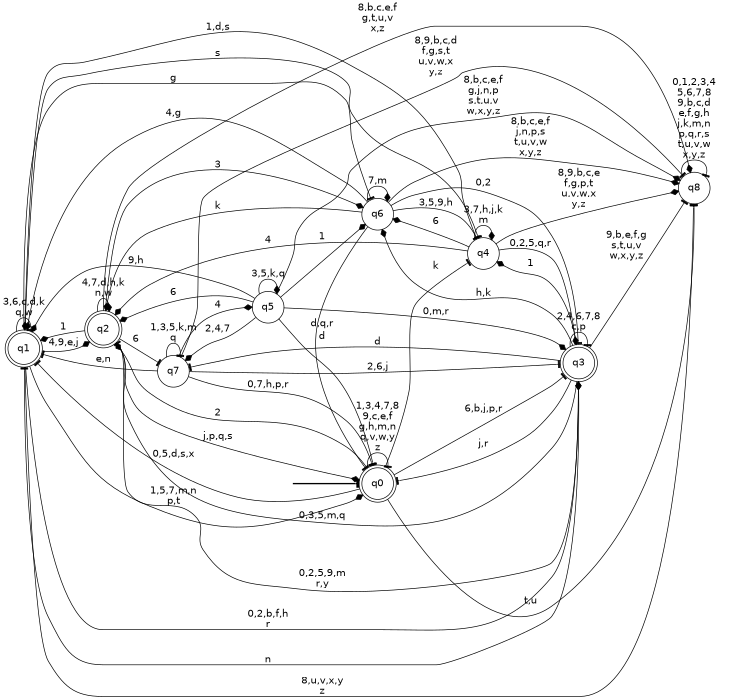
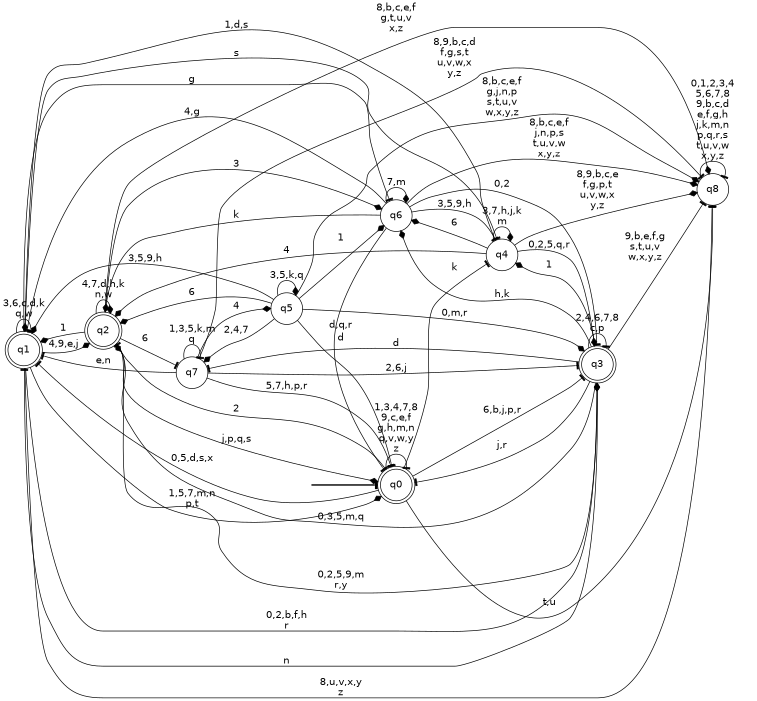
(152, 129) -> (159, 127)
(136, 261) -> (145, 259)
(268, 385) -> (287, 386)
